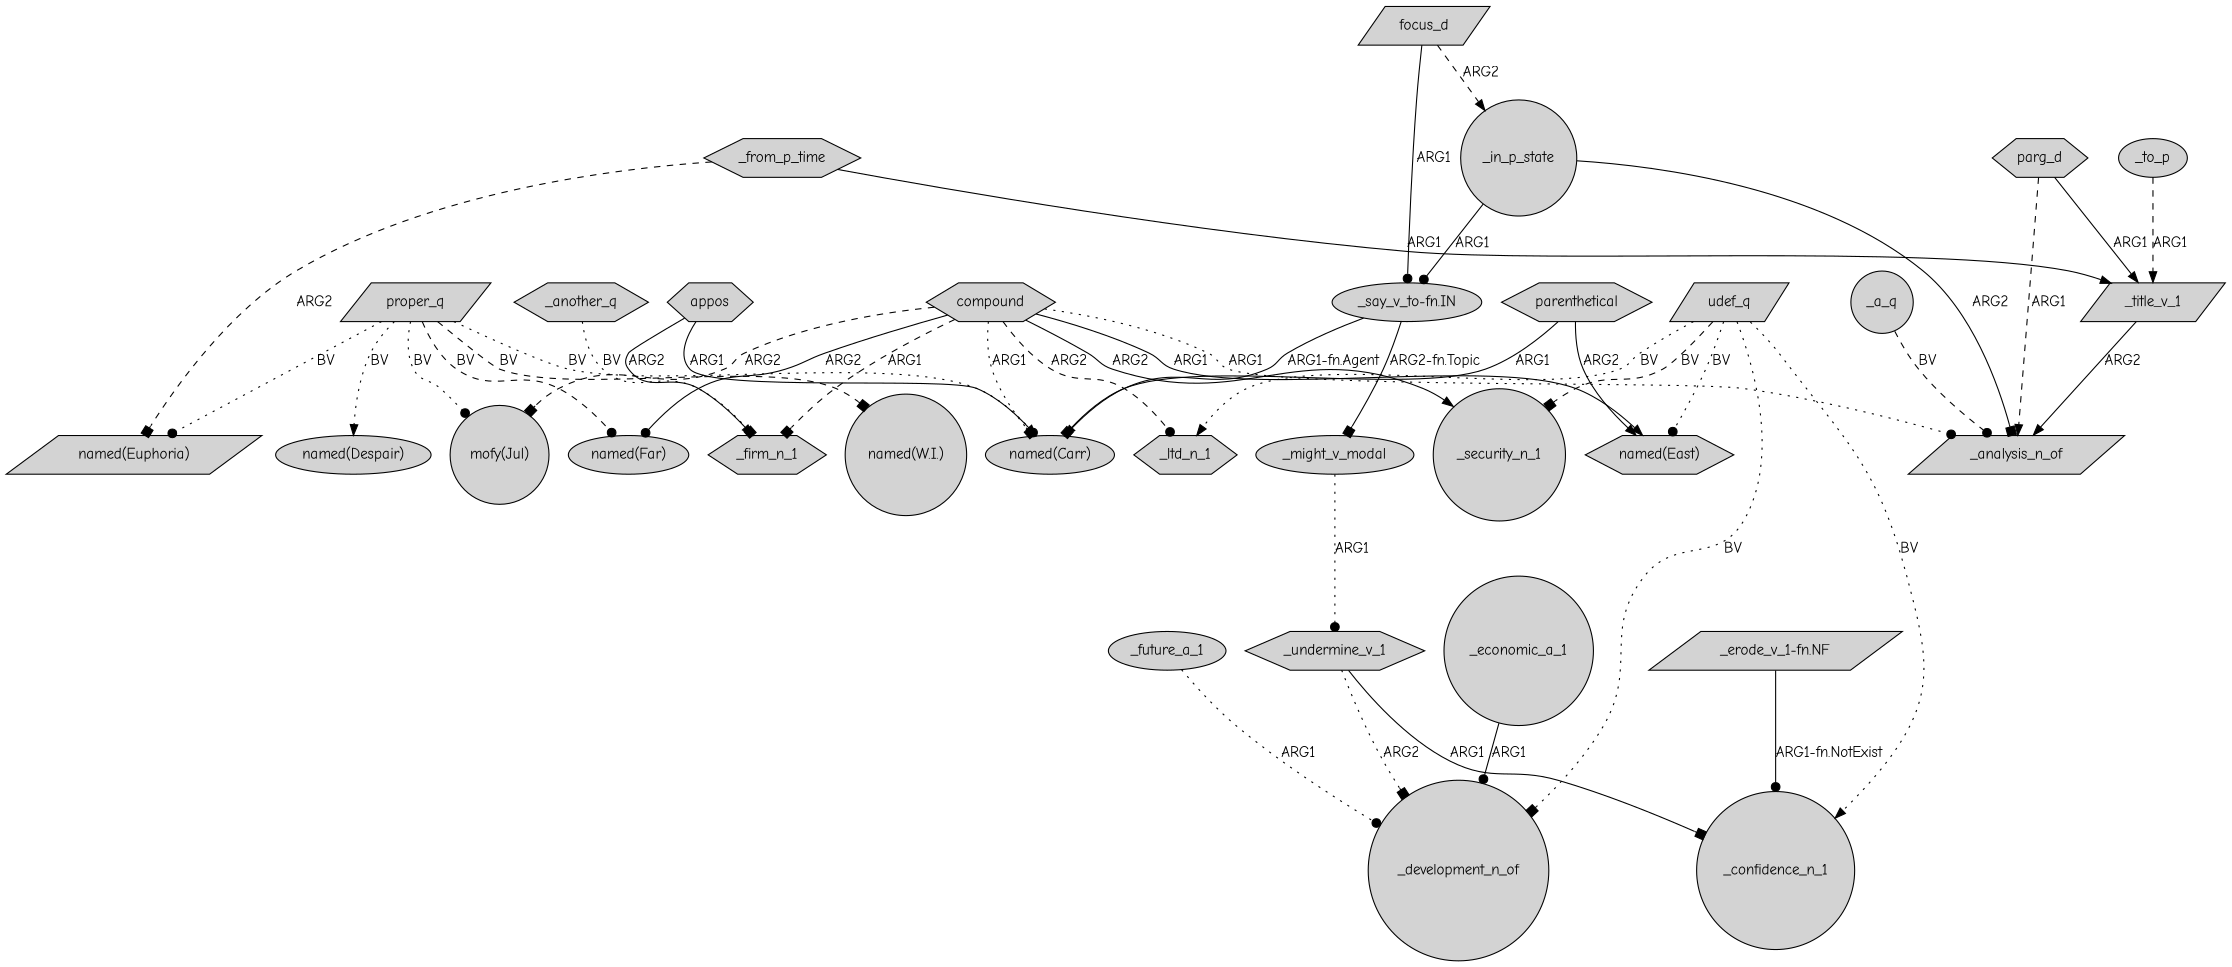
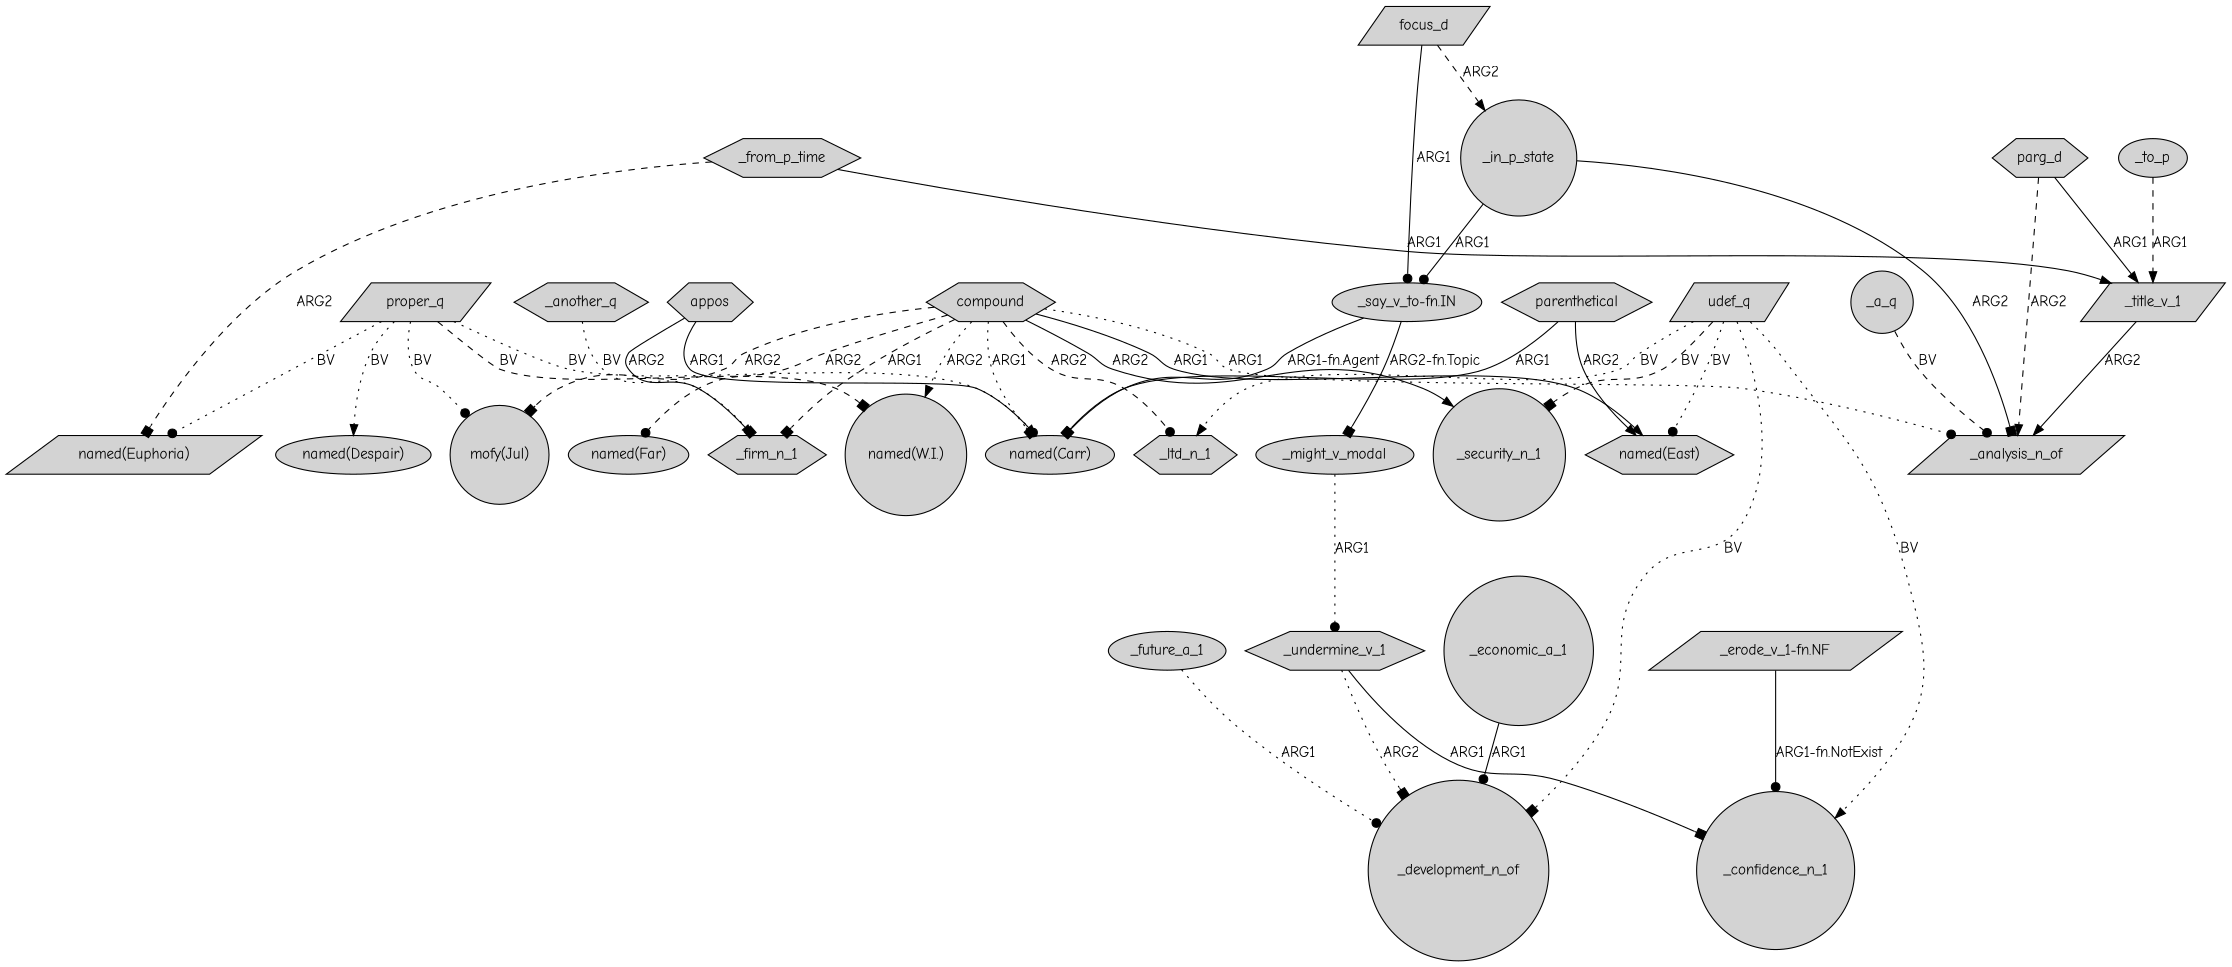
(2049, 302) -> (2049, 302)
none -> (947, 352)
(793, 366) -> (793, 366)
(1272, 367) -> (1272, 367)
(510, 381) -> none
